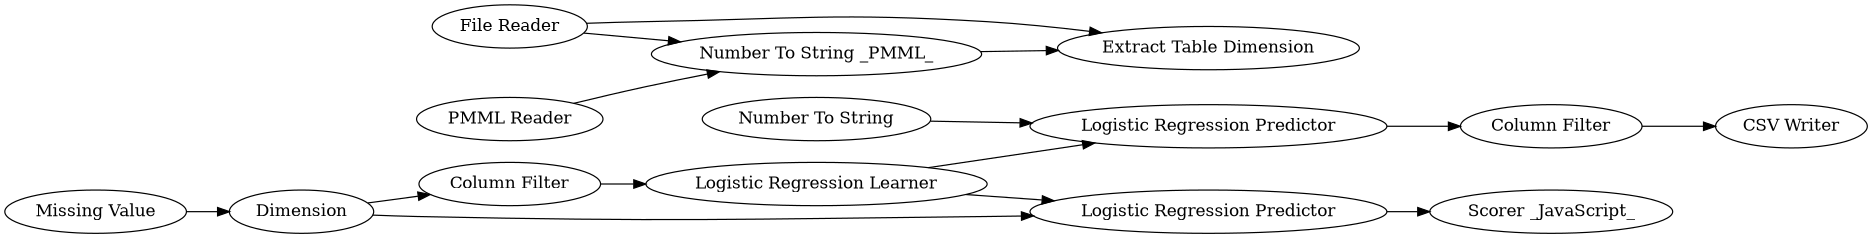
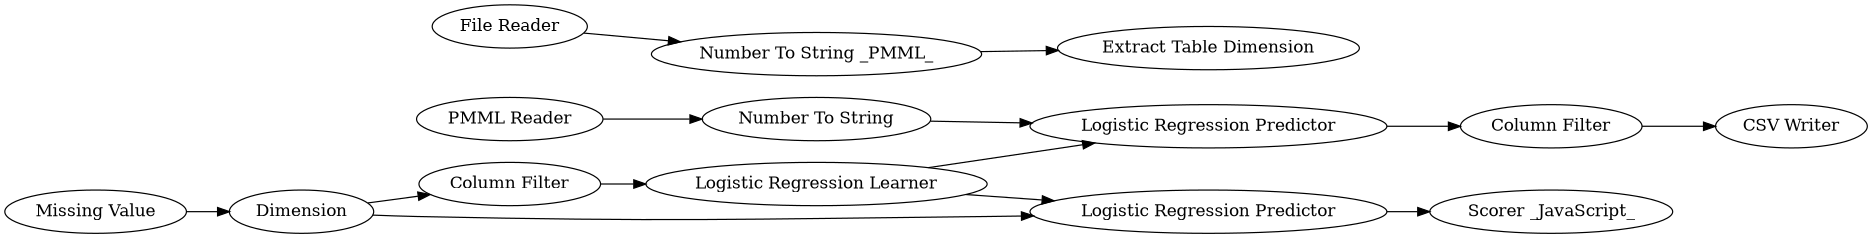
(838, 17) -> none
(640, 88) -> (646, 119)
